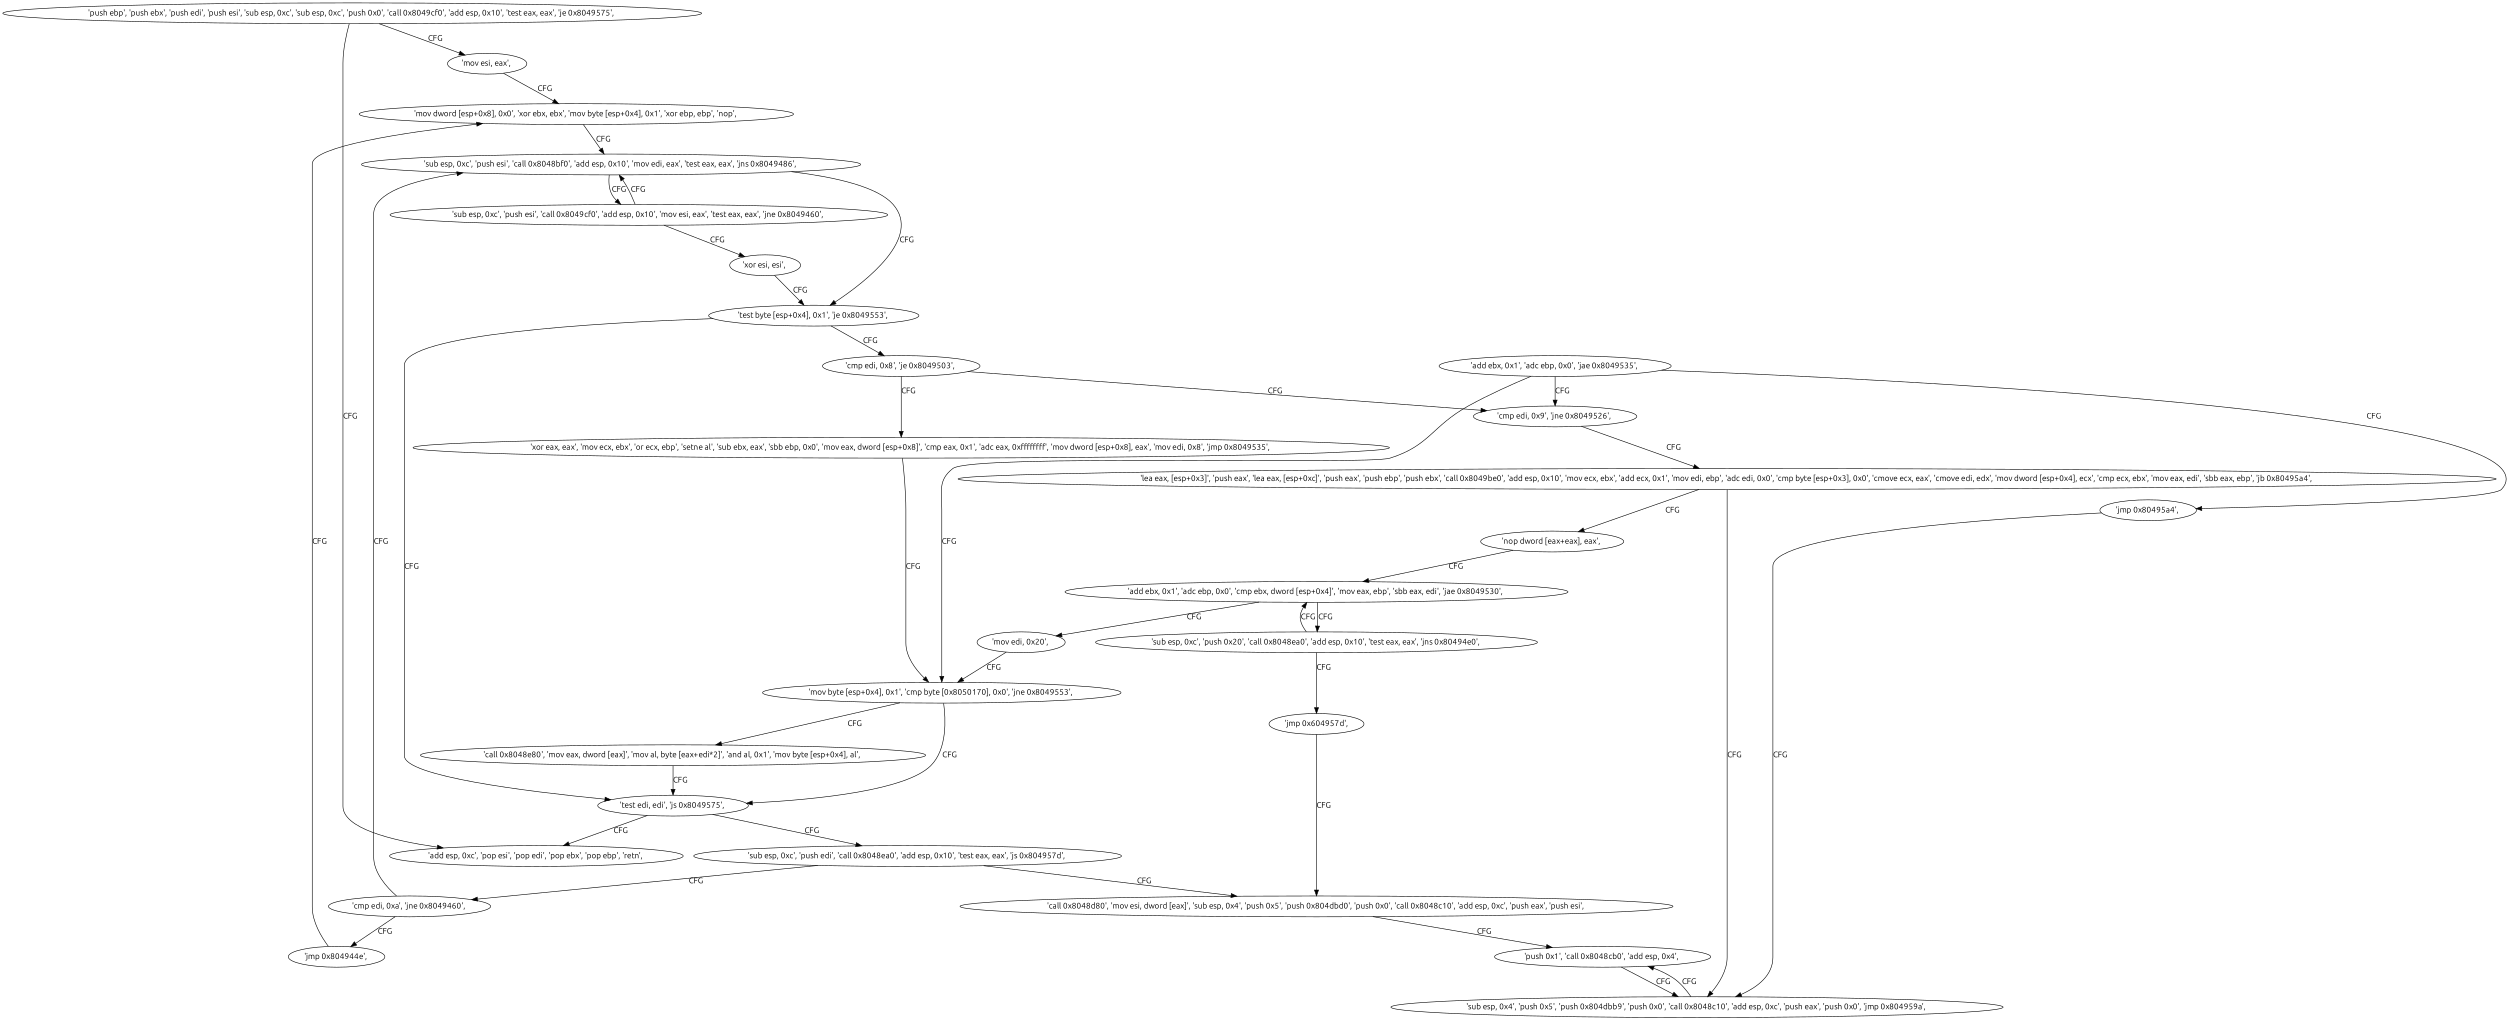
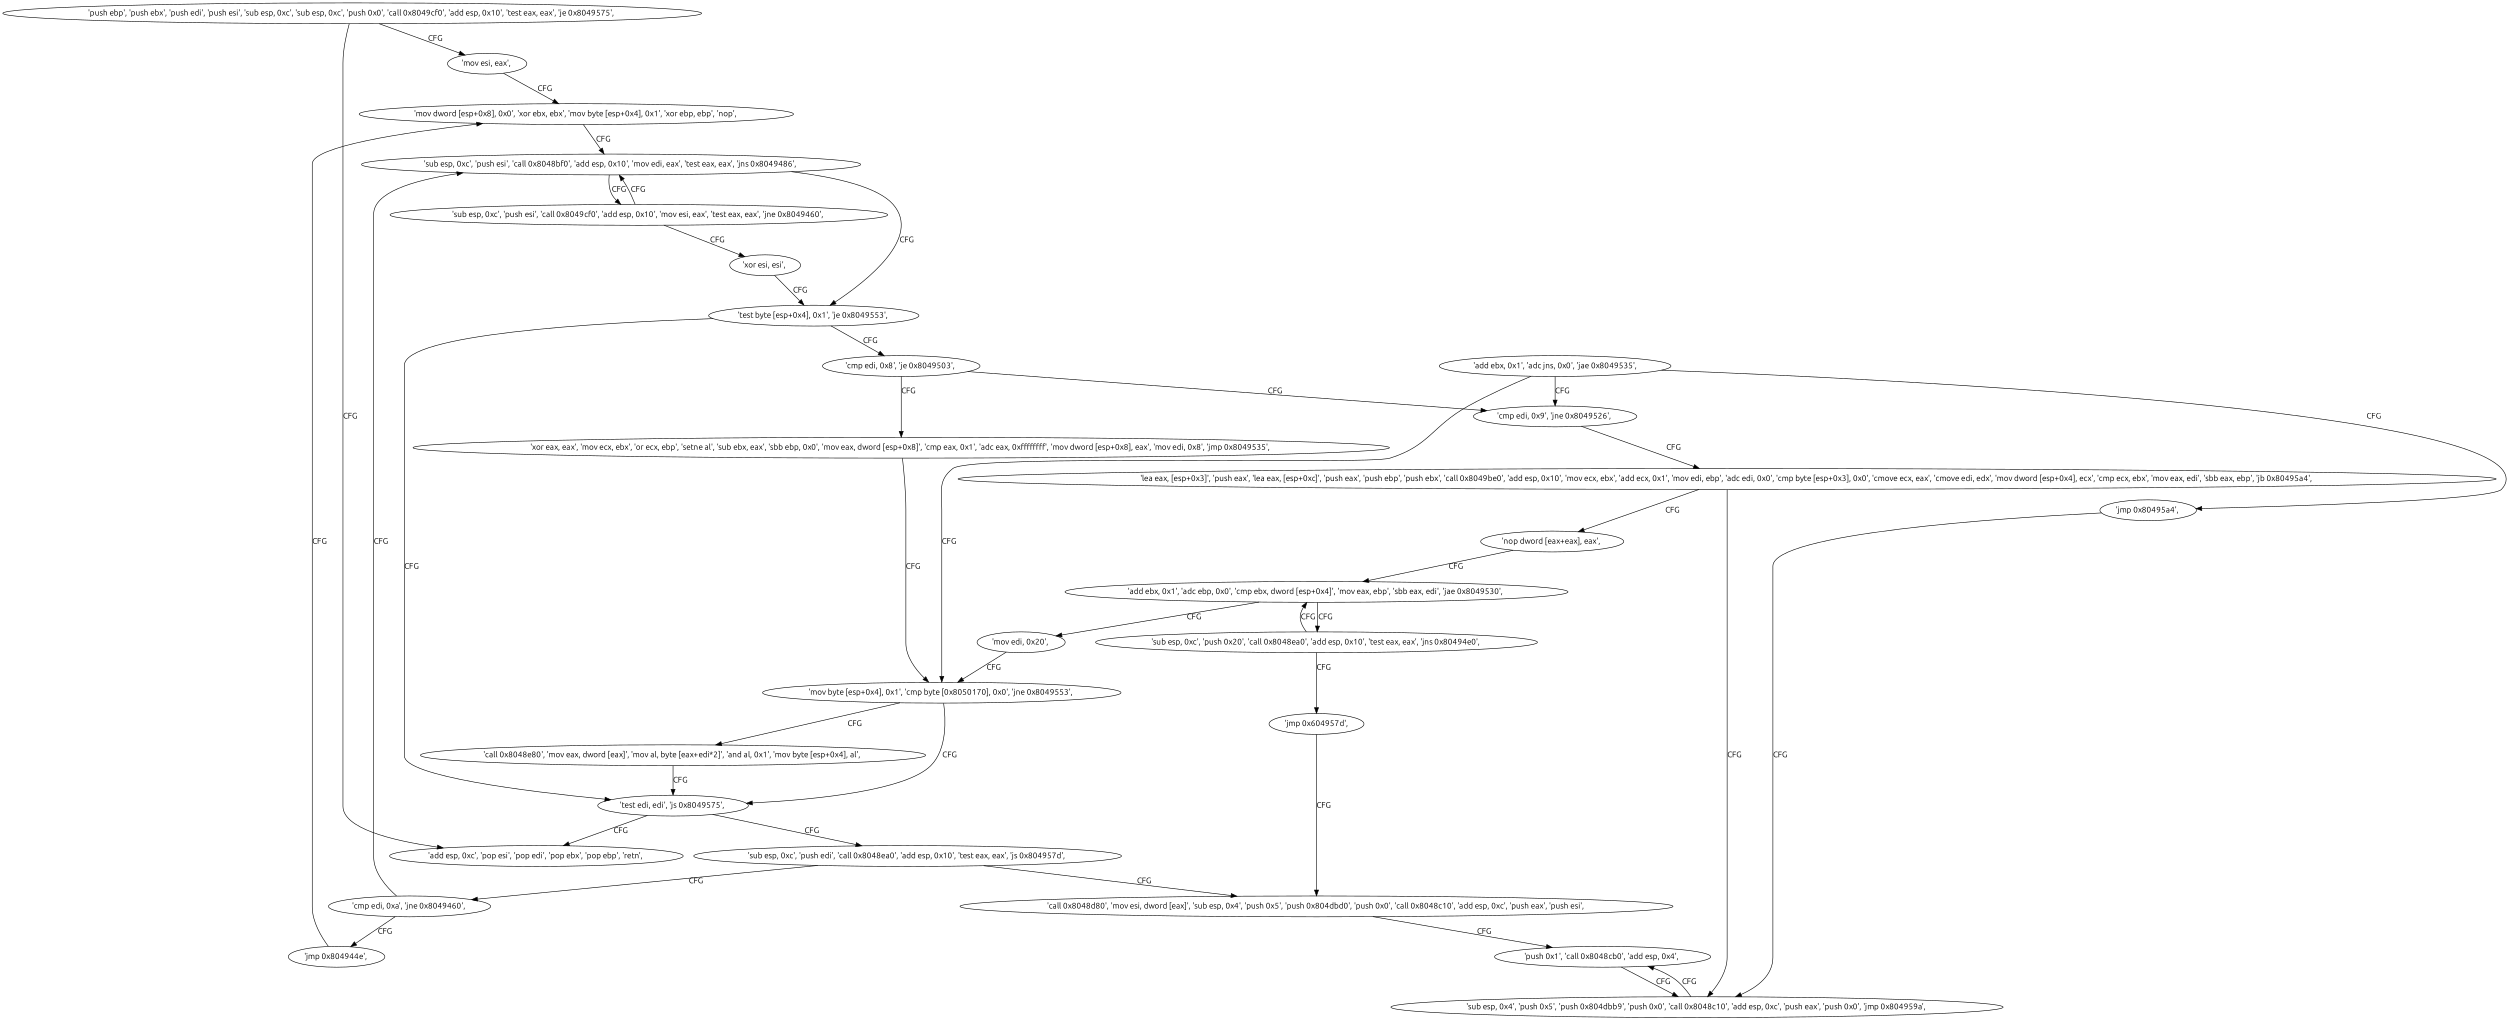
(1555, 366) -> (1555, 366)
